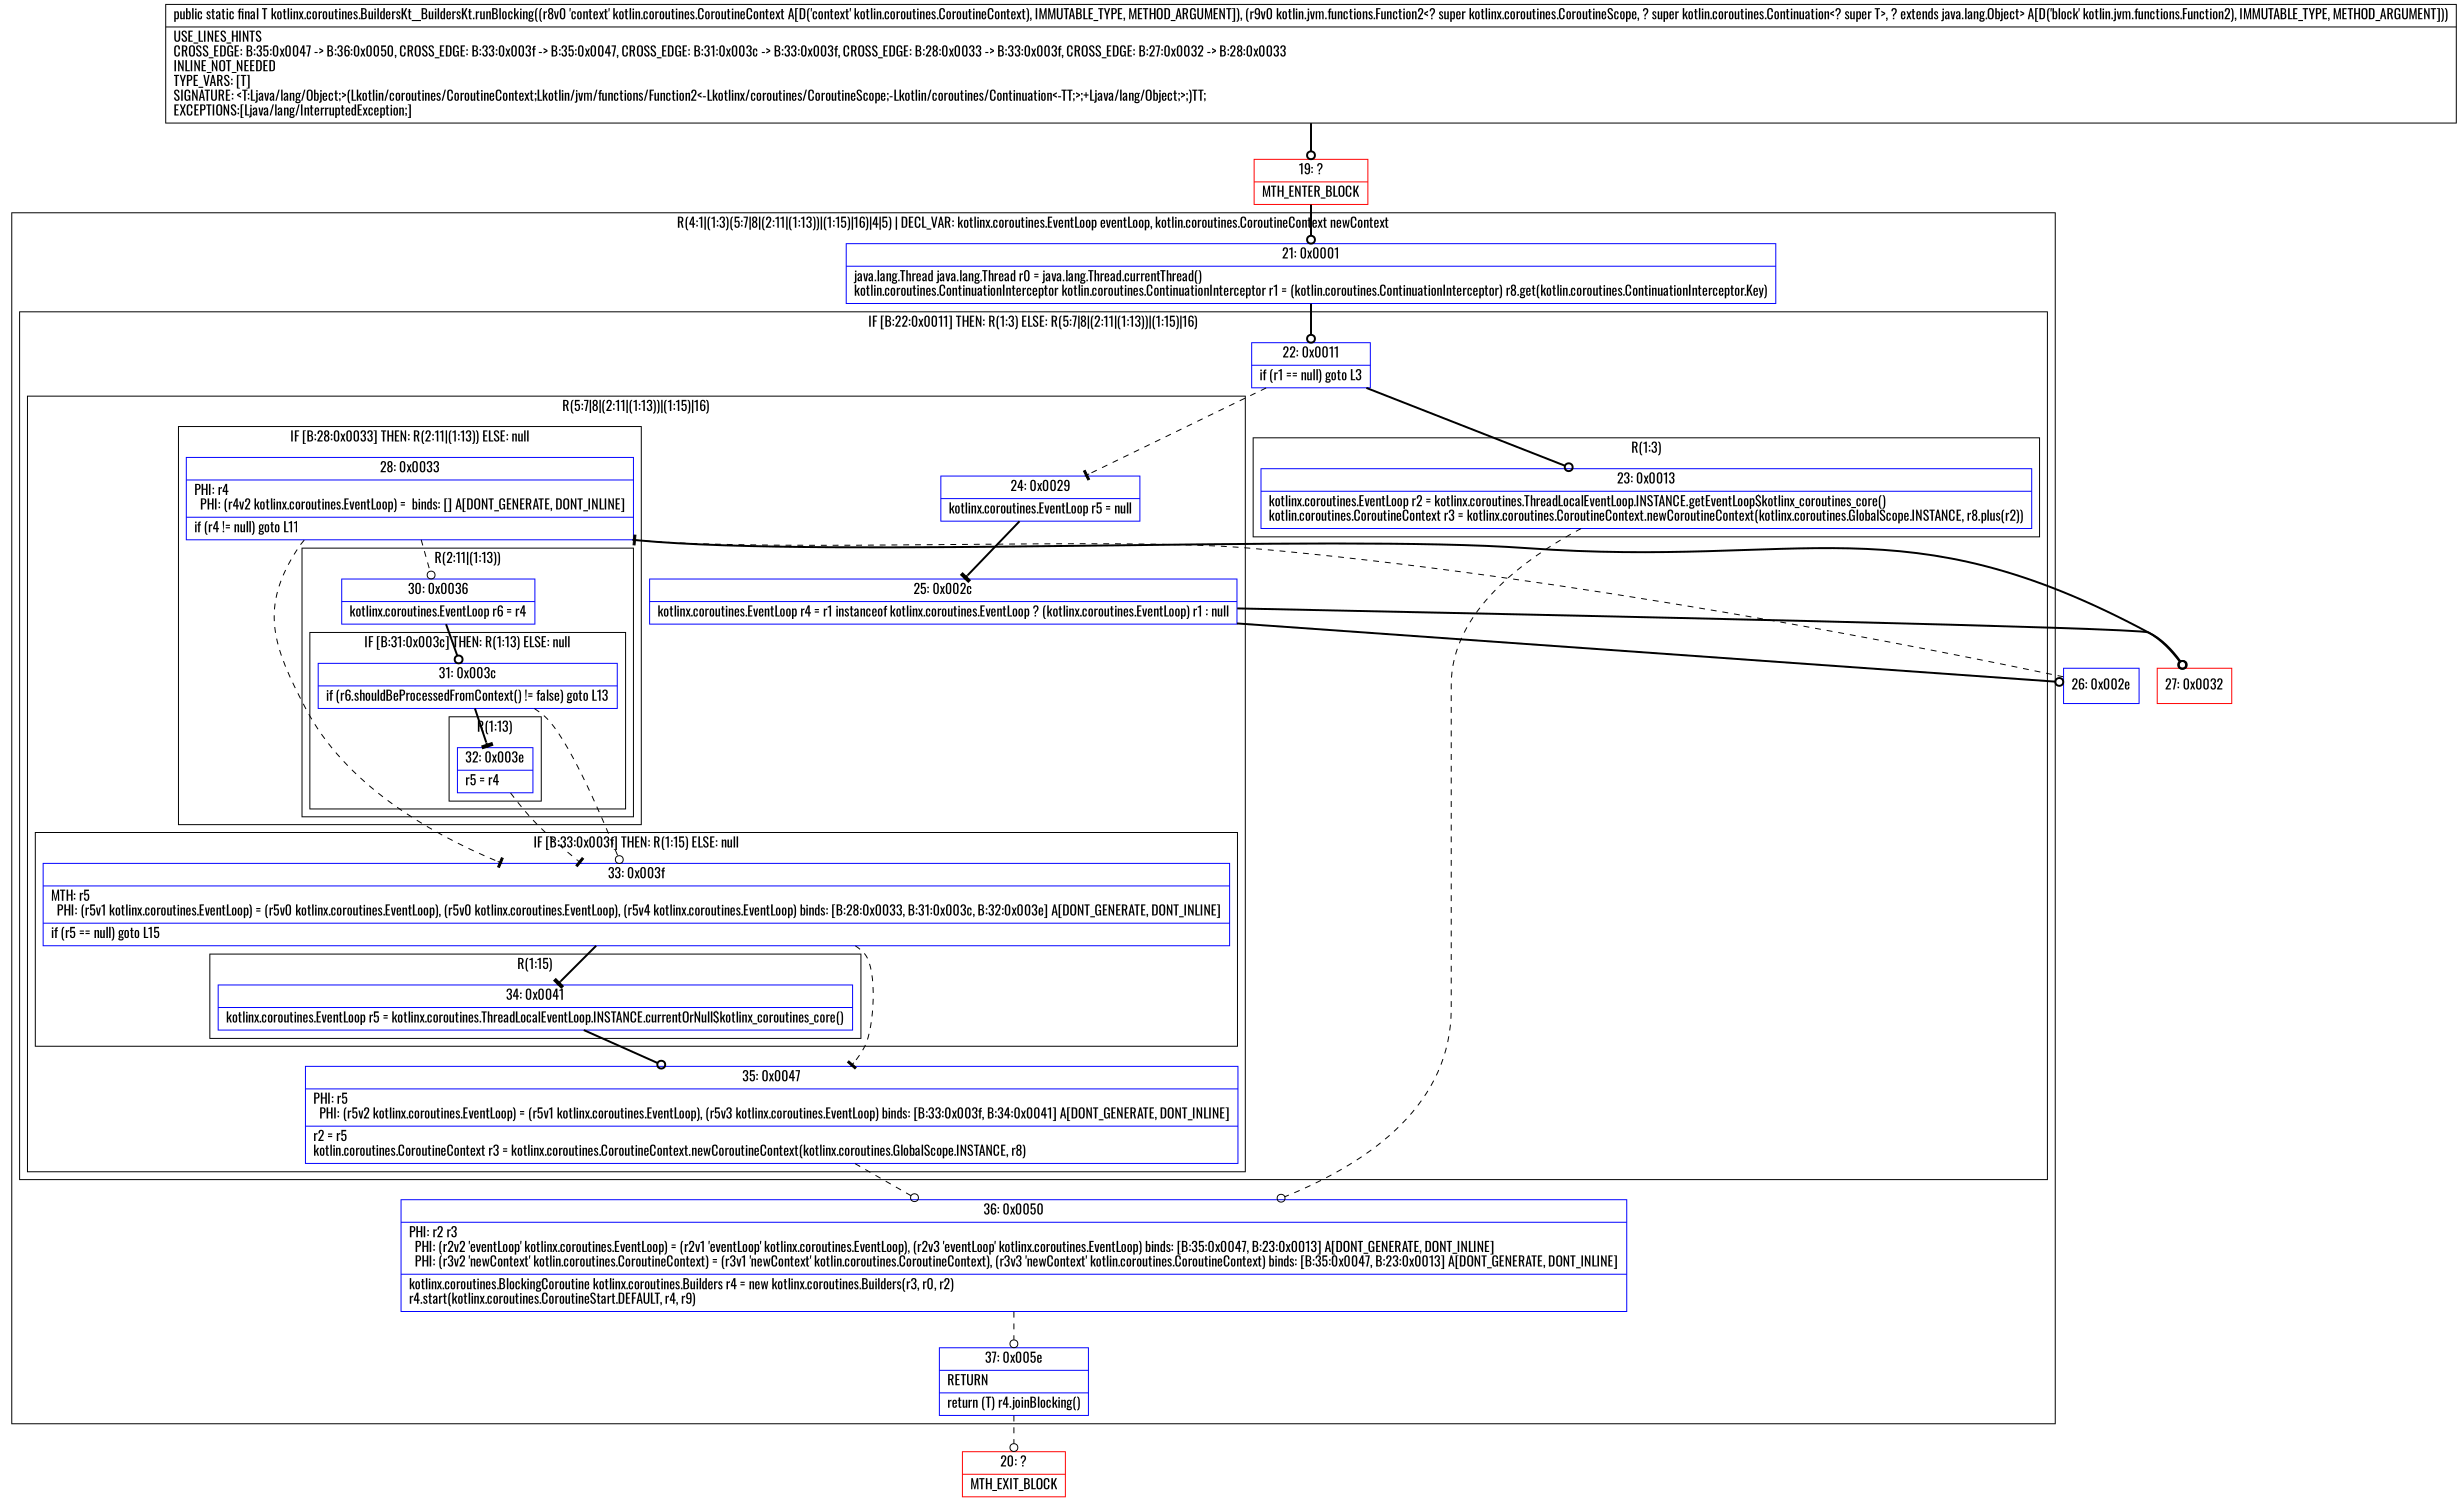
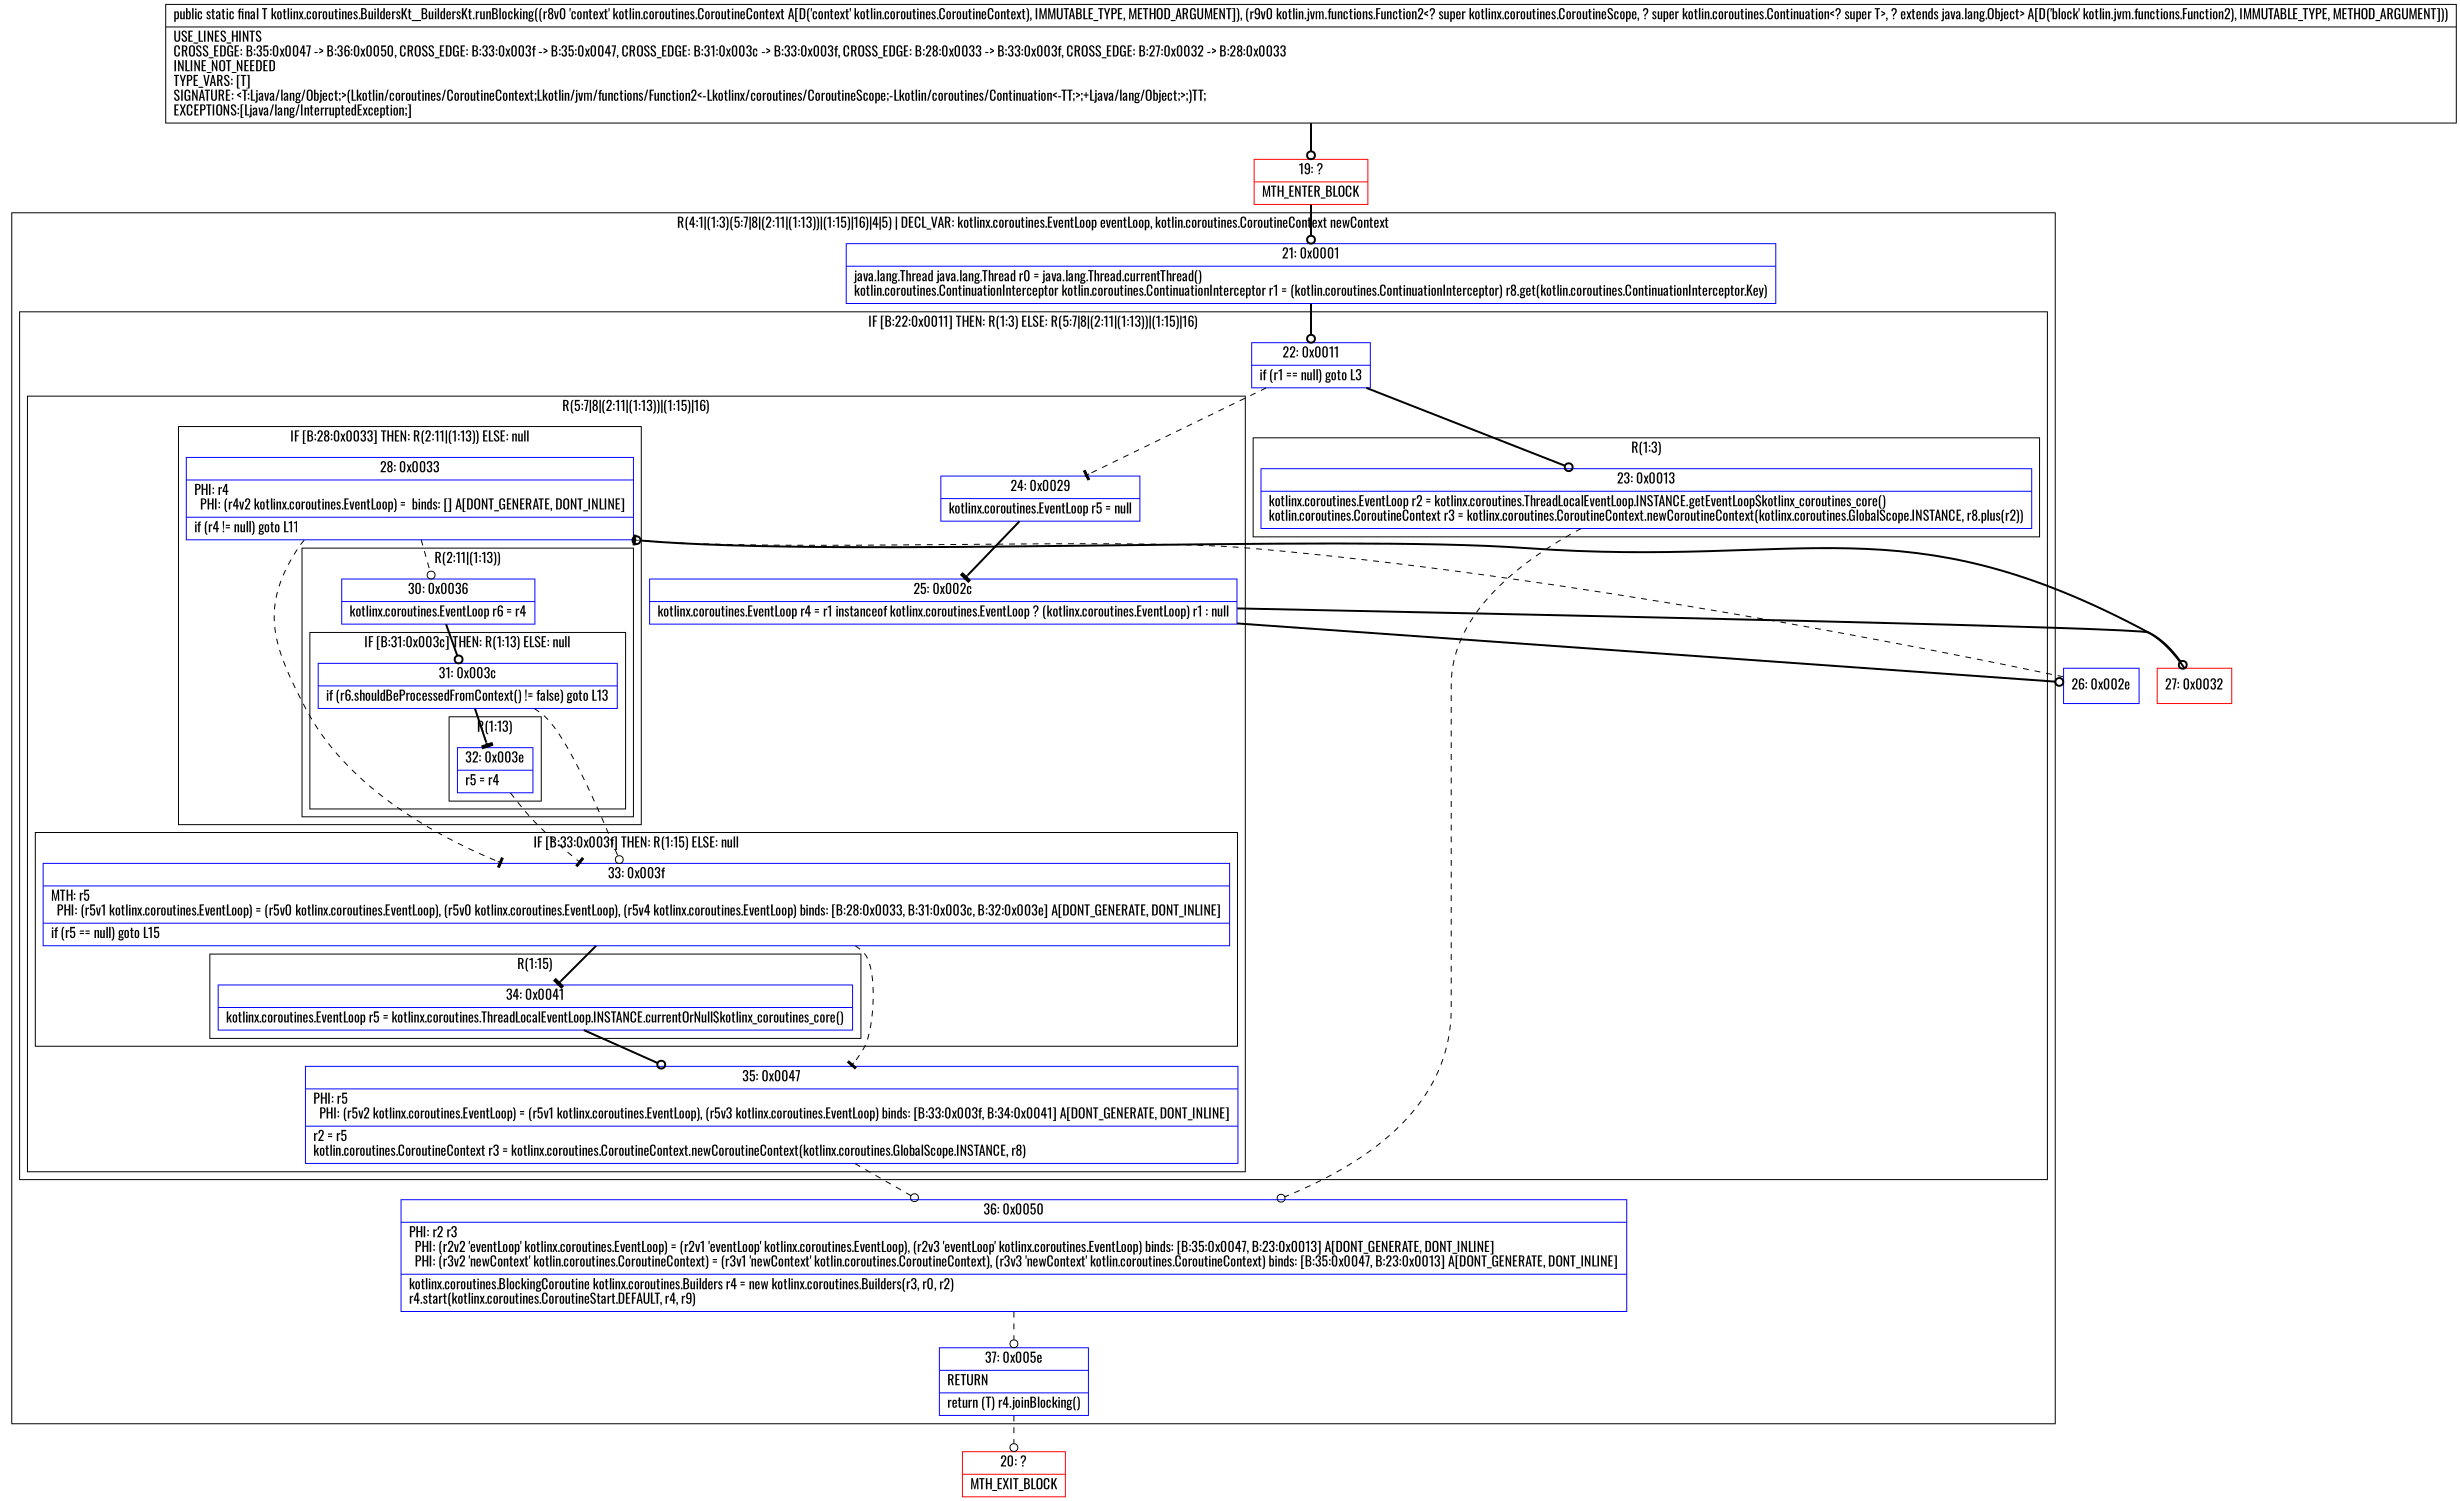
(1419, 544) -> (1427, 544)
